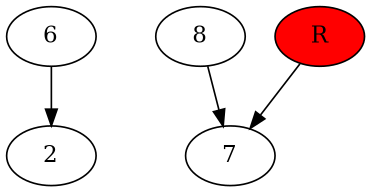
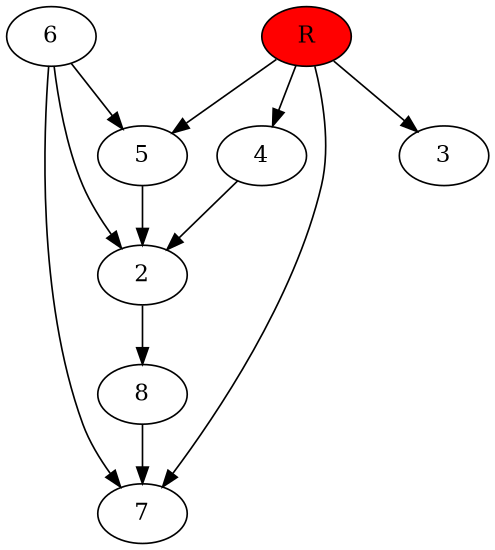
none -> (142, 156)
none -> (262, 156)
none -> (444, 156)
none -> (51, 275)
none -> (142, 327)
